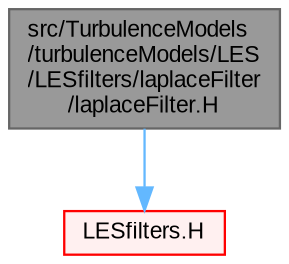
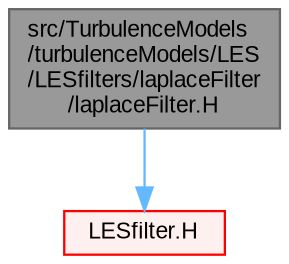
(145, 233) -> (145, 233)
